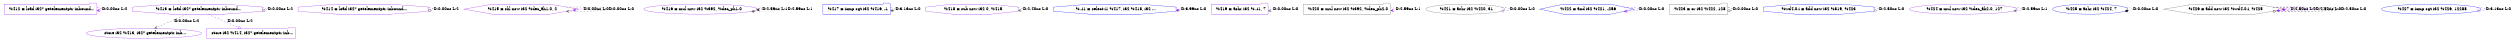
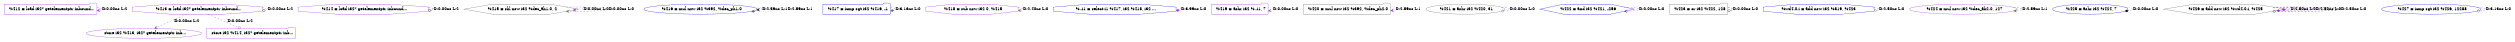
(521, 9) -> (521, 9)
(701, 9) -> (701, 9)
